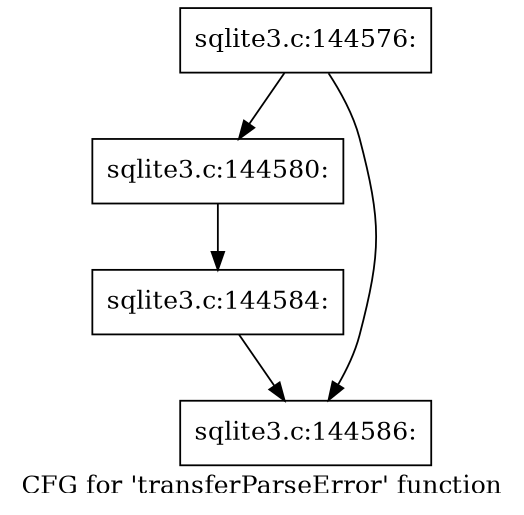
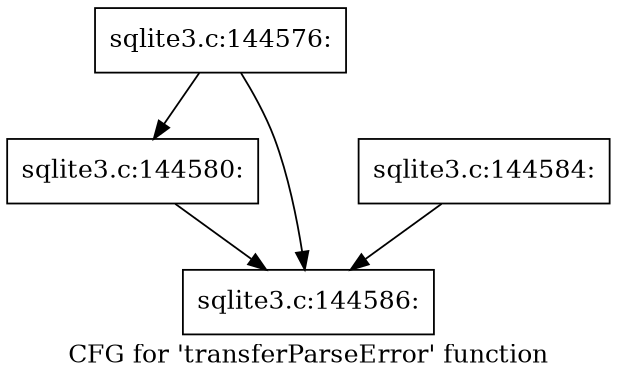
(218, 228) -> (213, 231)
